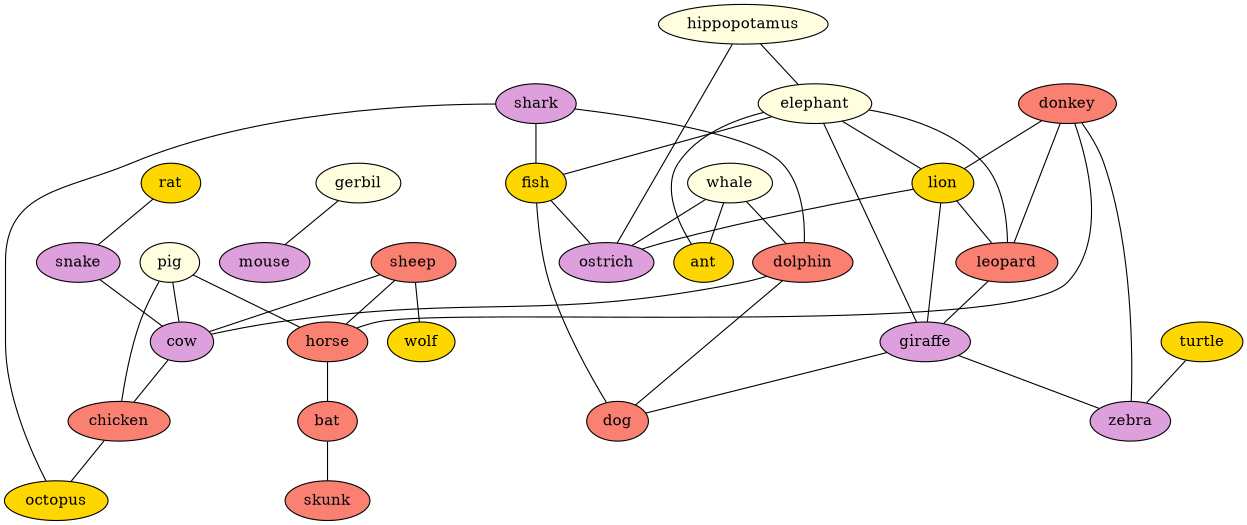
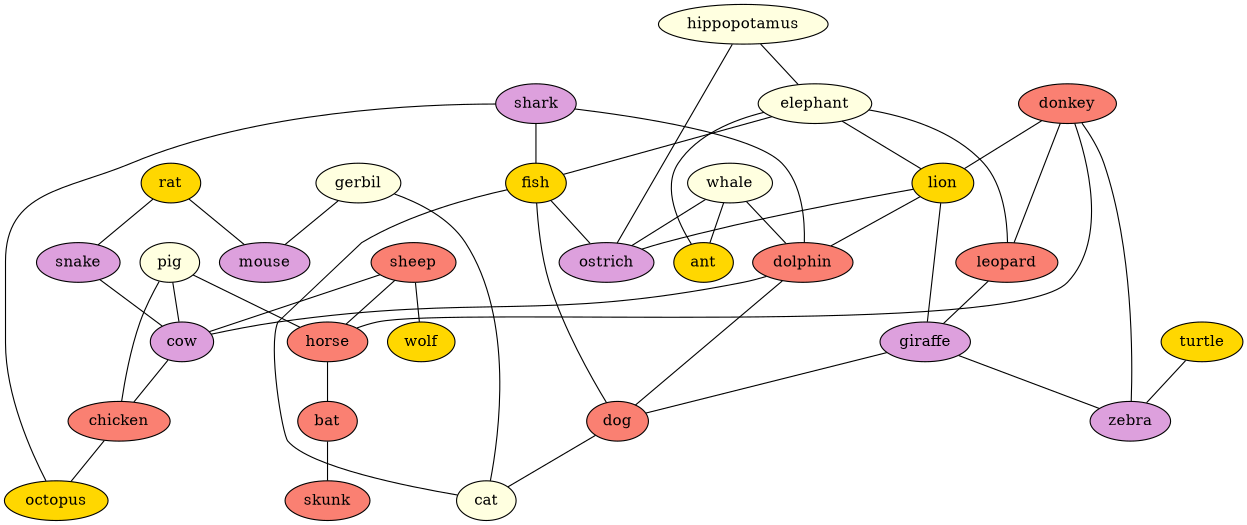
none -> (217, 222)
(974, 222) -> (875, 221)
(870, 223) -> none
none -> (486, 501)
